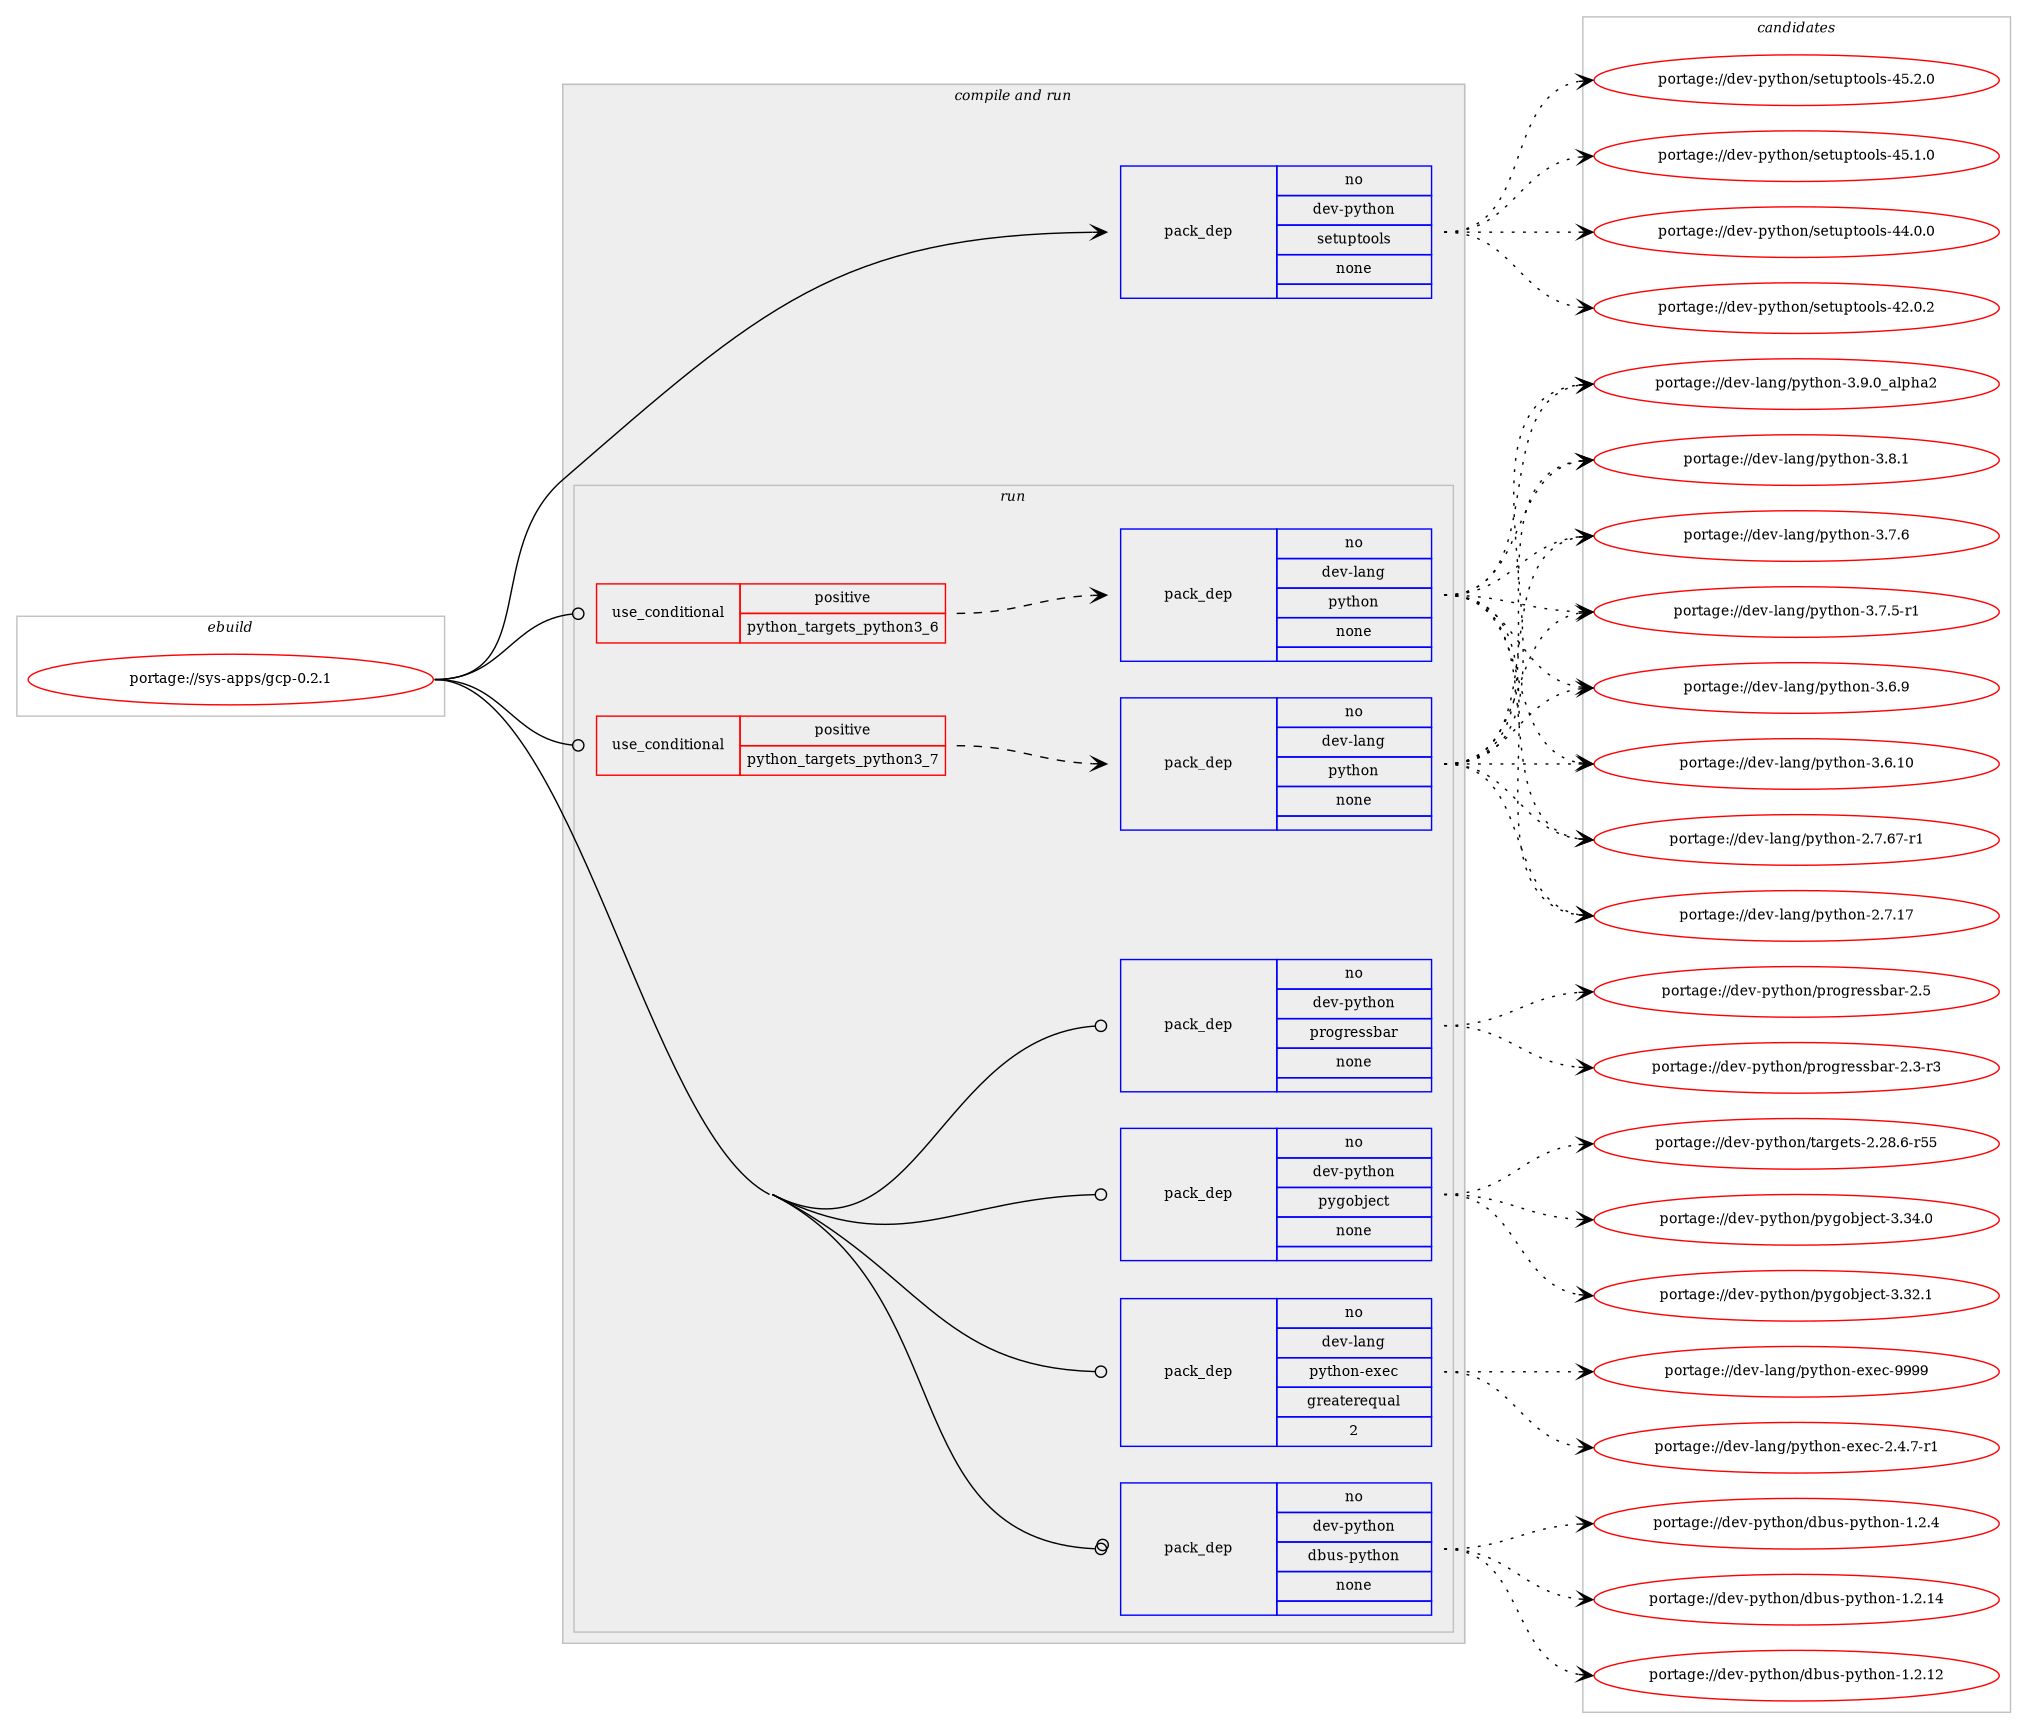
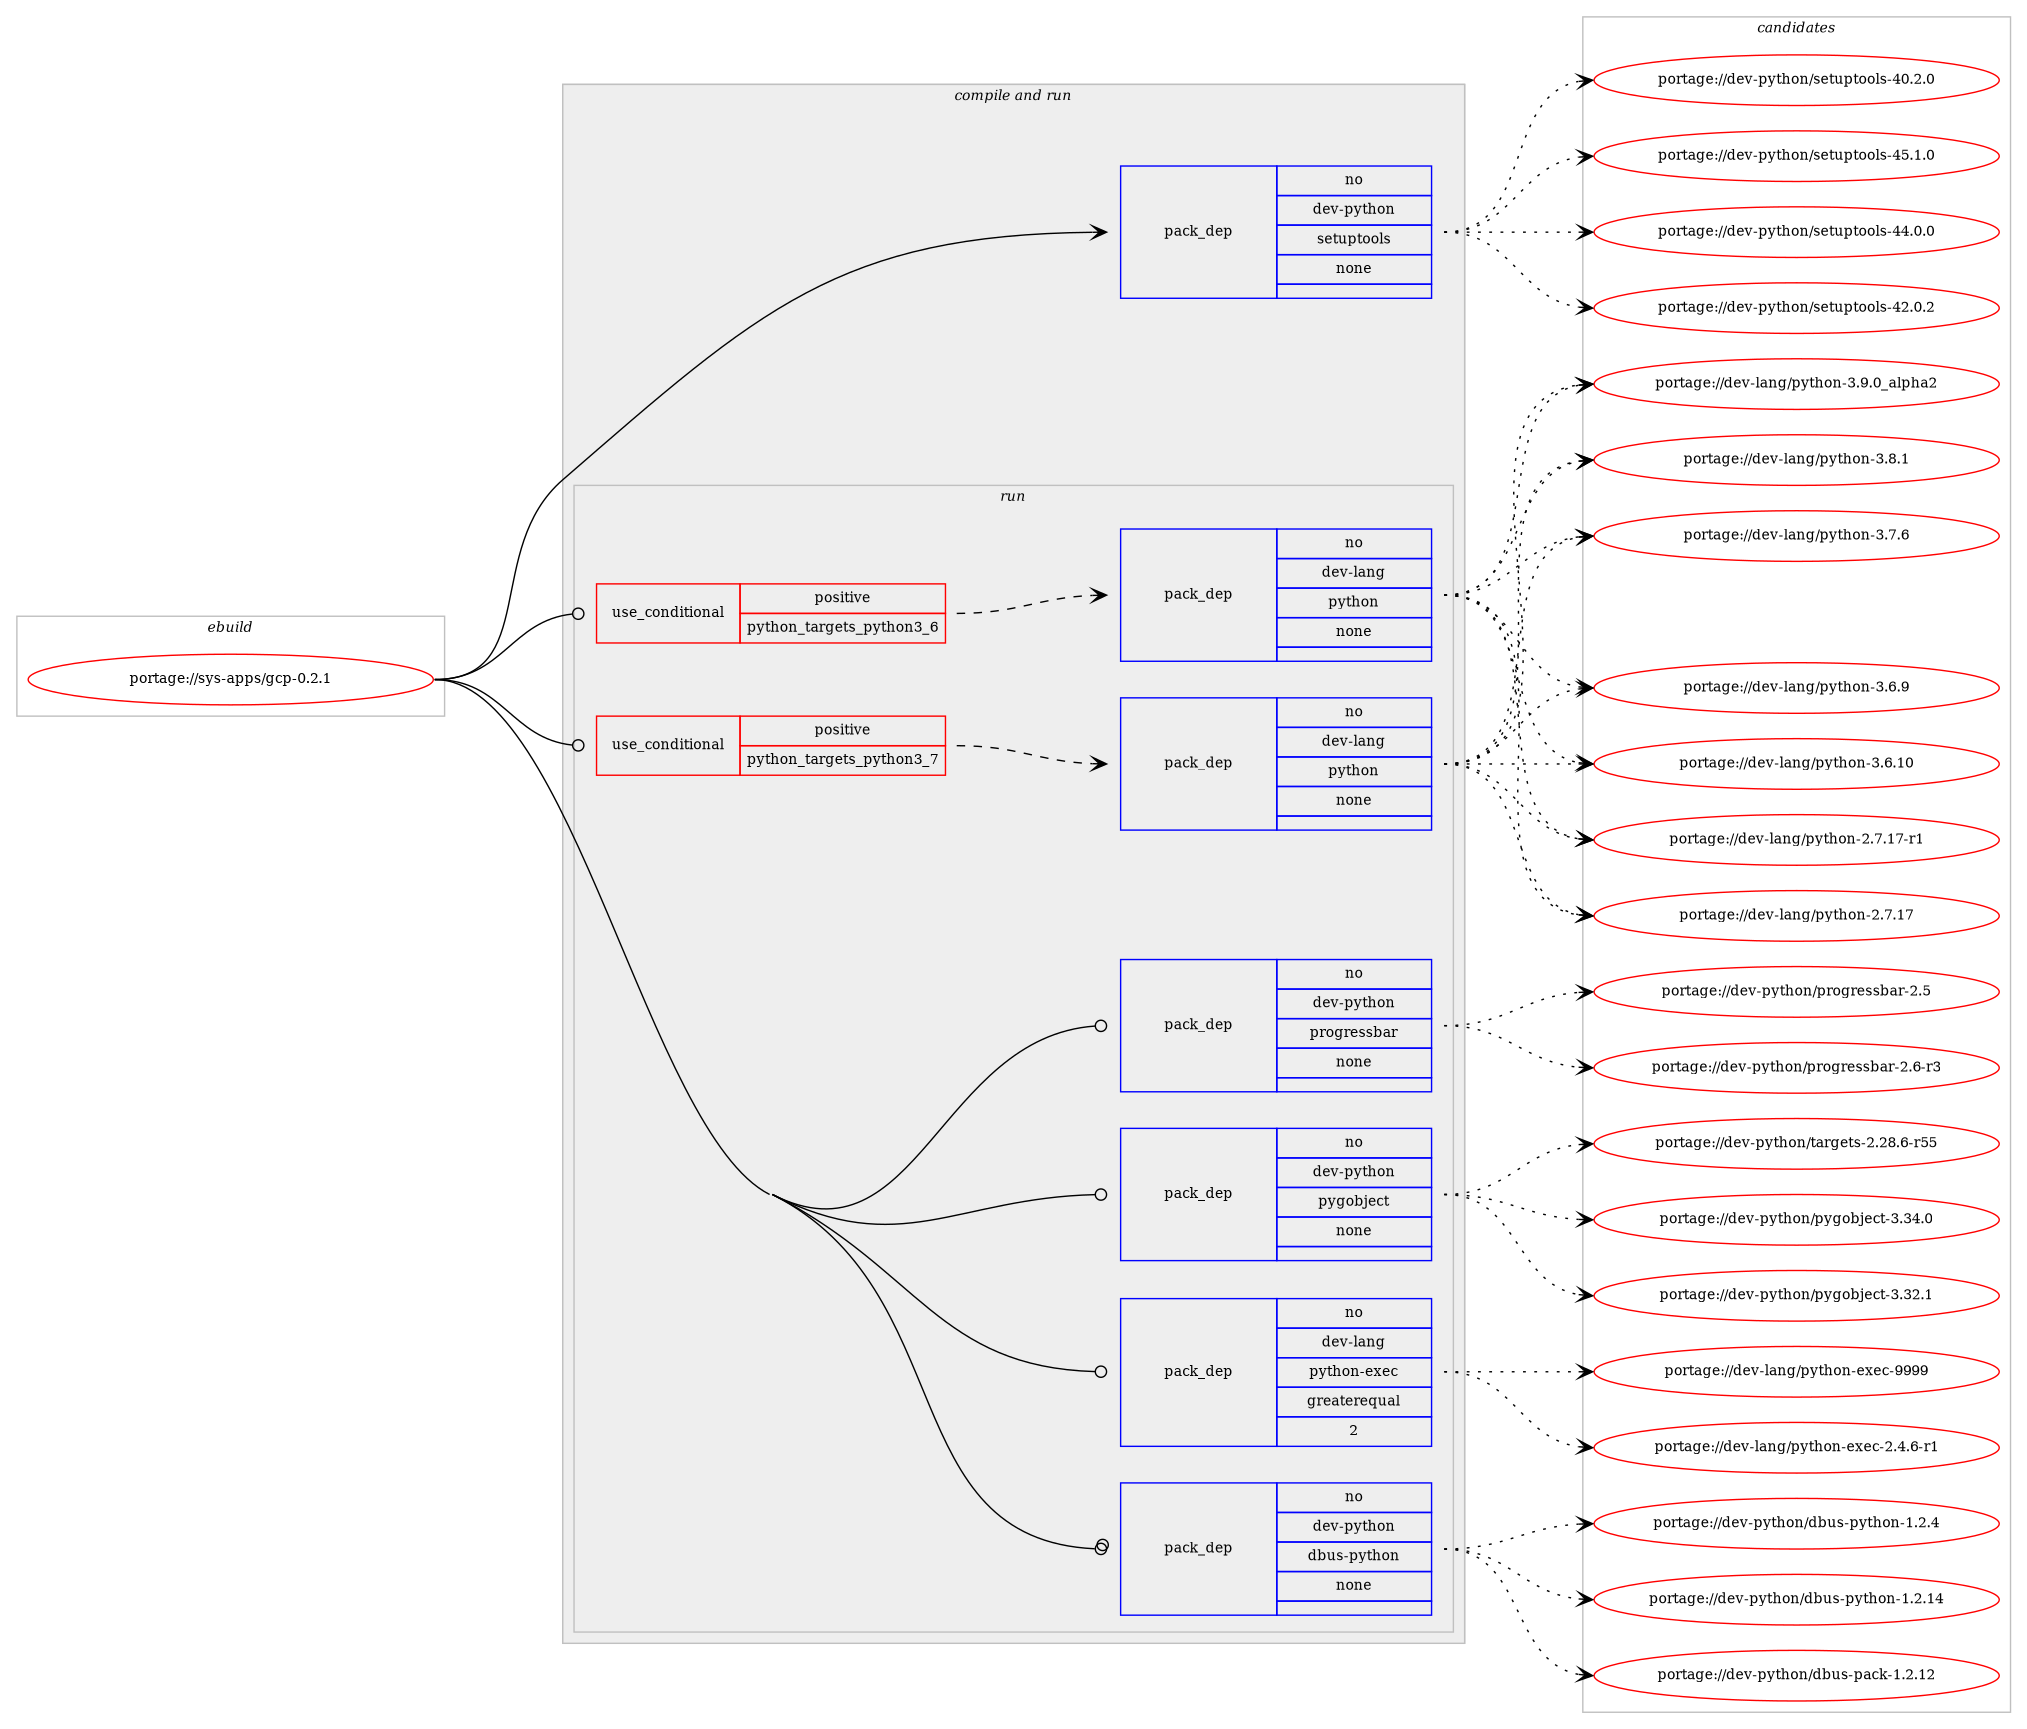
(1797, 80) -> (1797, 80)
(1797, 612) -> none
(1797, 840) -> (1797, 840)
(1797, 1068) -> (1797, 1068)
(1797, 1448) -> (1797, 1448)
(1797, 1676) -> (1797, 1676)
